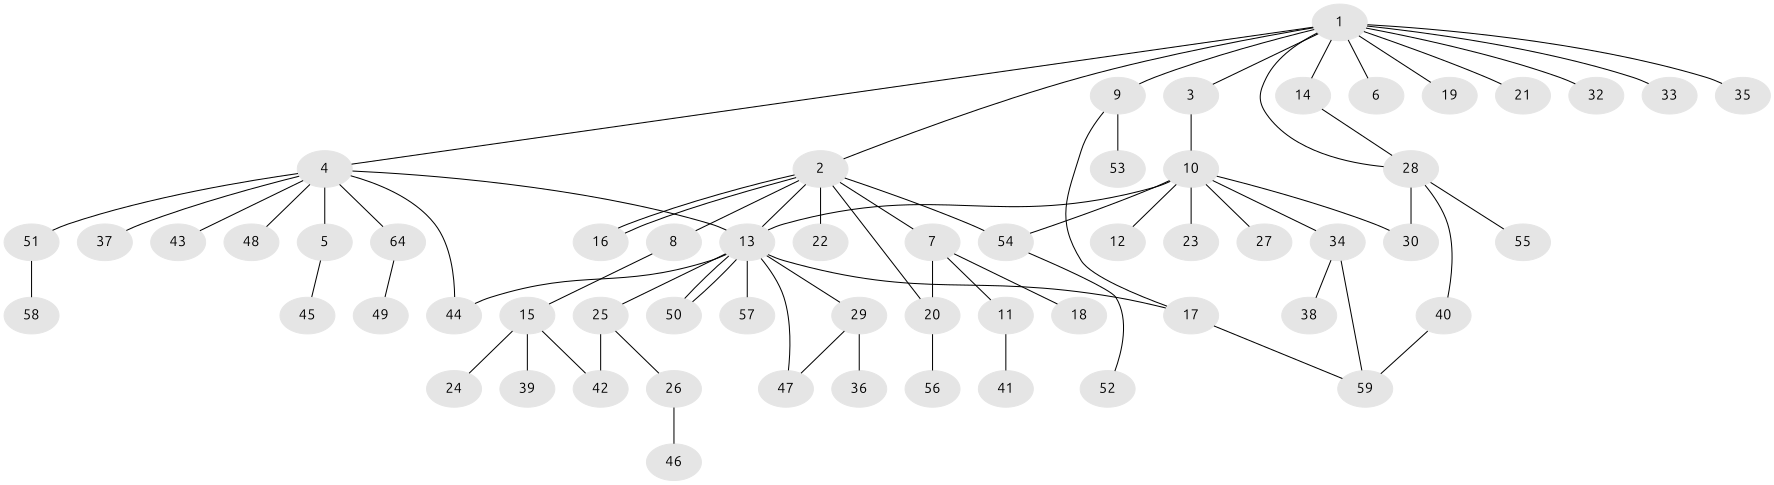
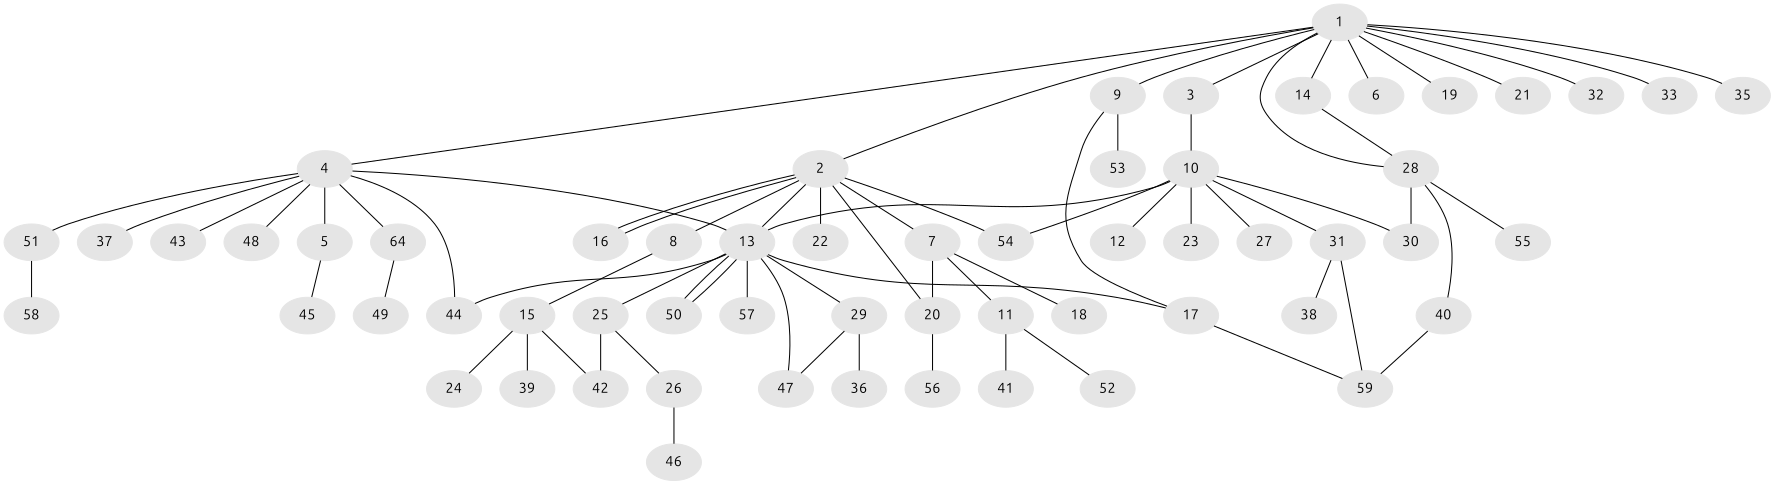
(1338, 242) -> (1338, 242)
(1103, 288) -> (1057, 352)
